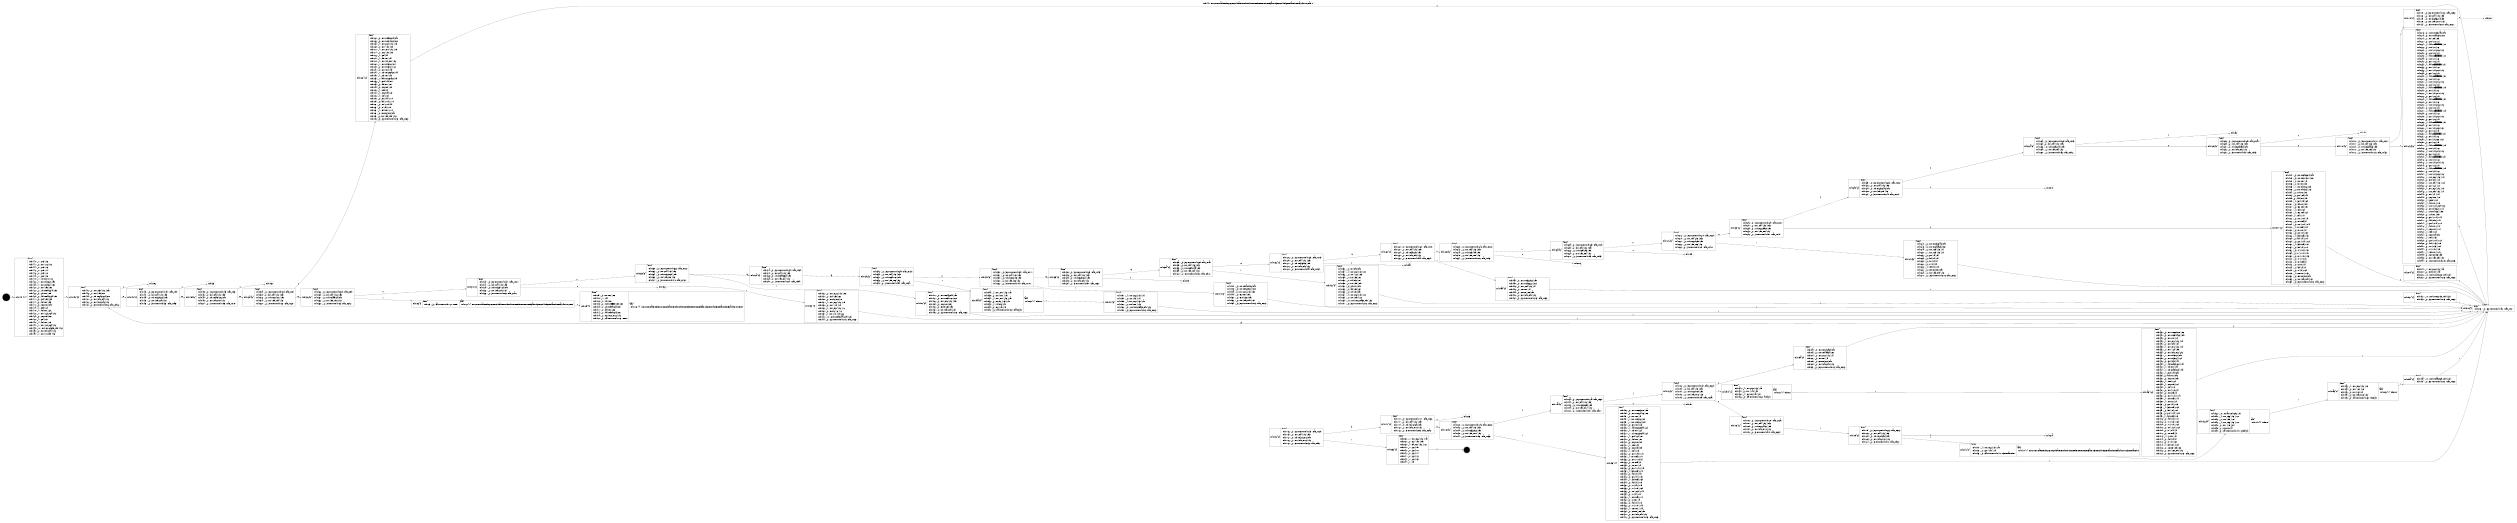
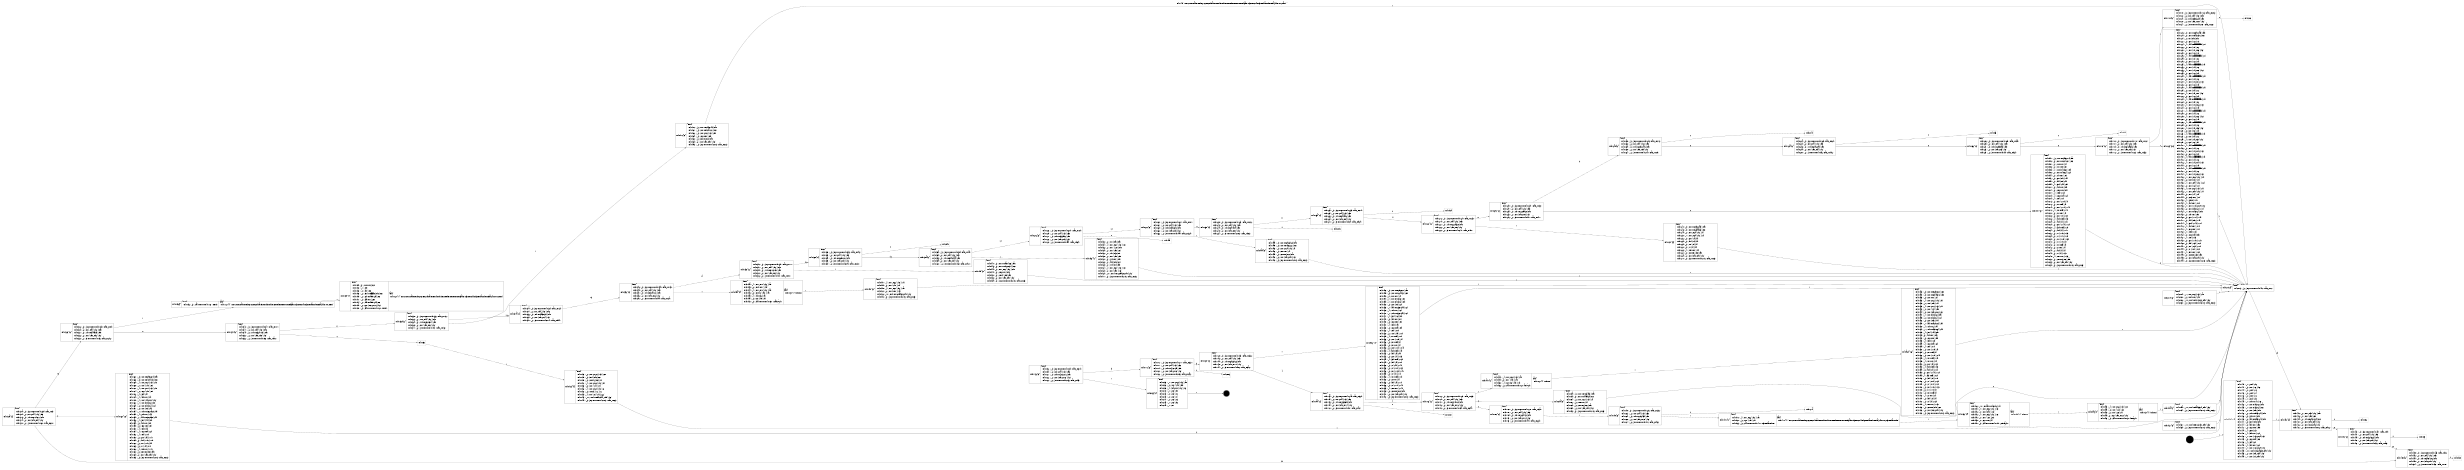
(240, 297) -> (1208, 462)
